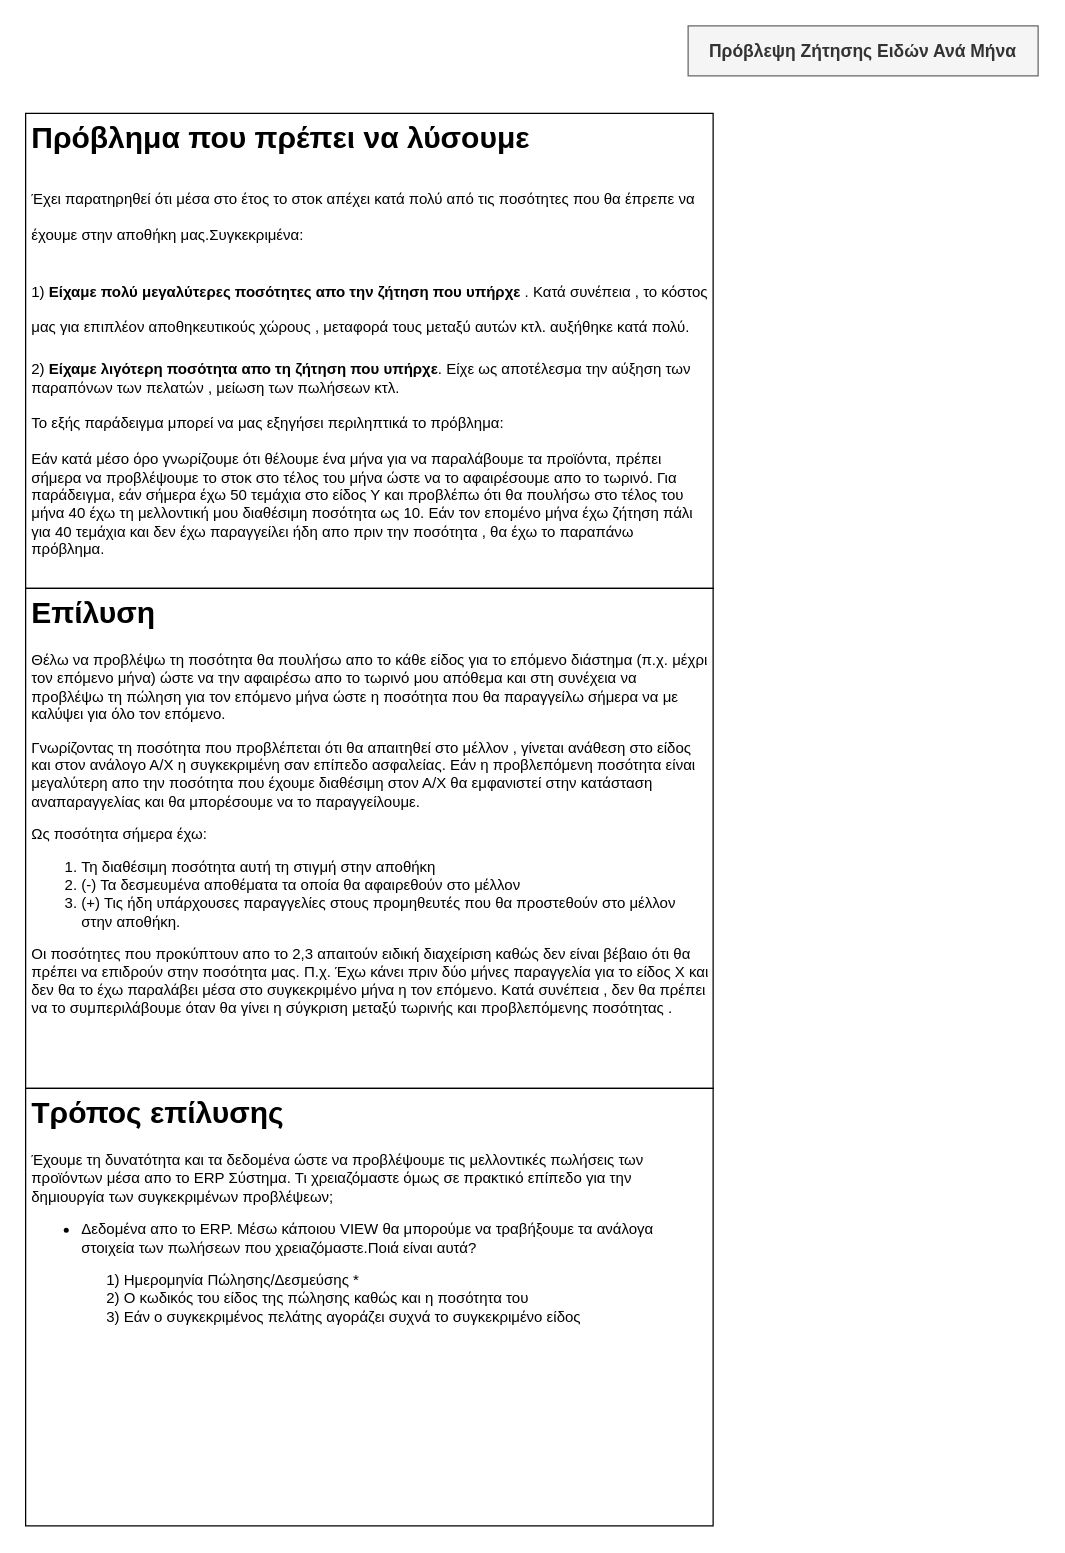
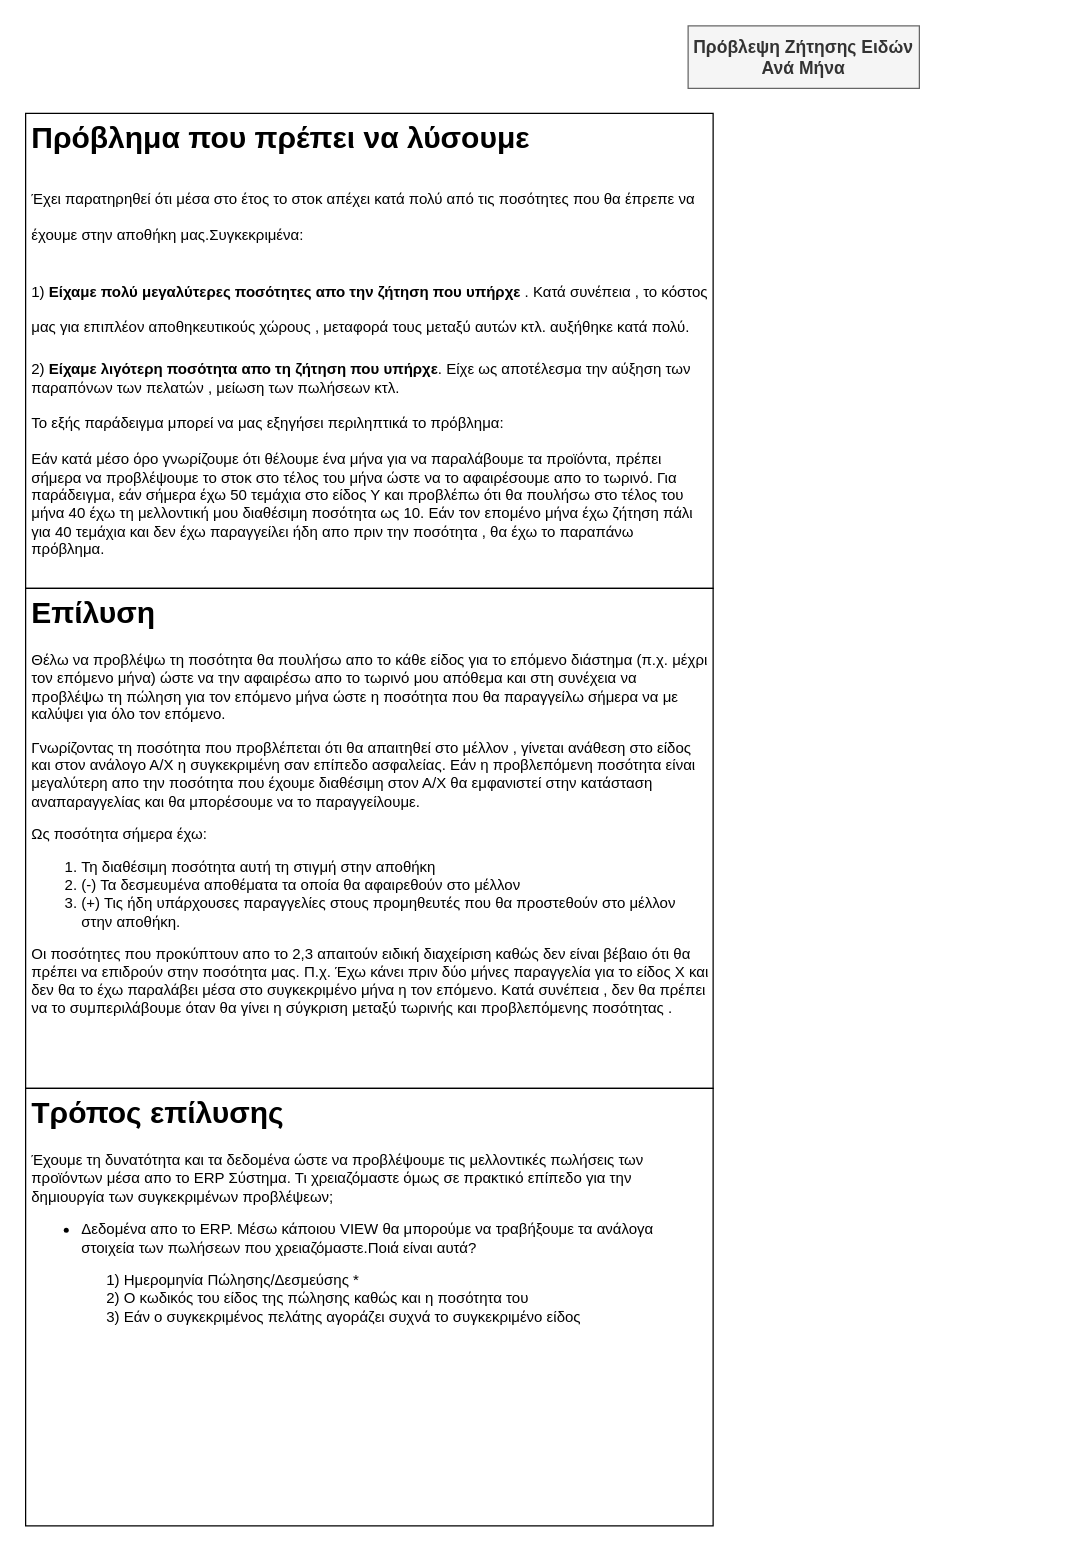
(863, 51) -> (804, 57)
